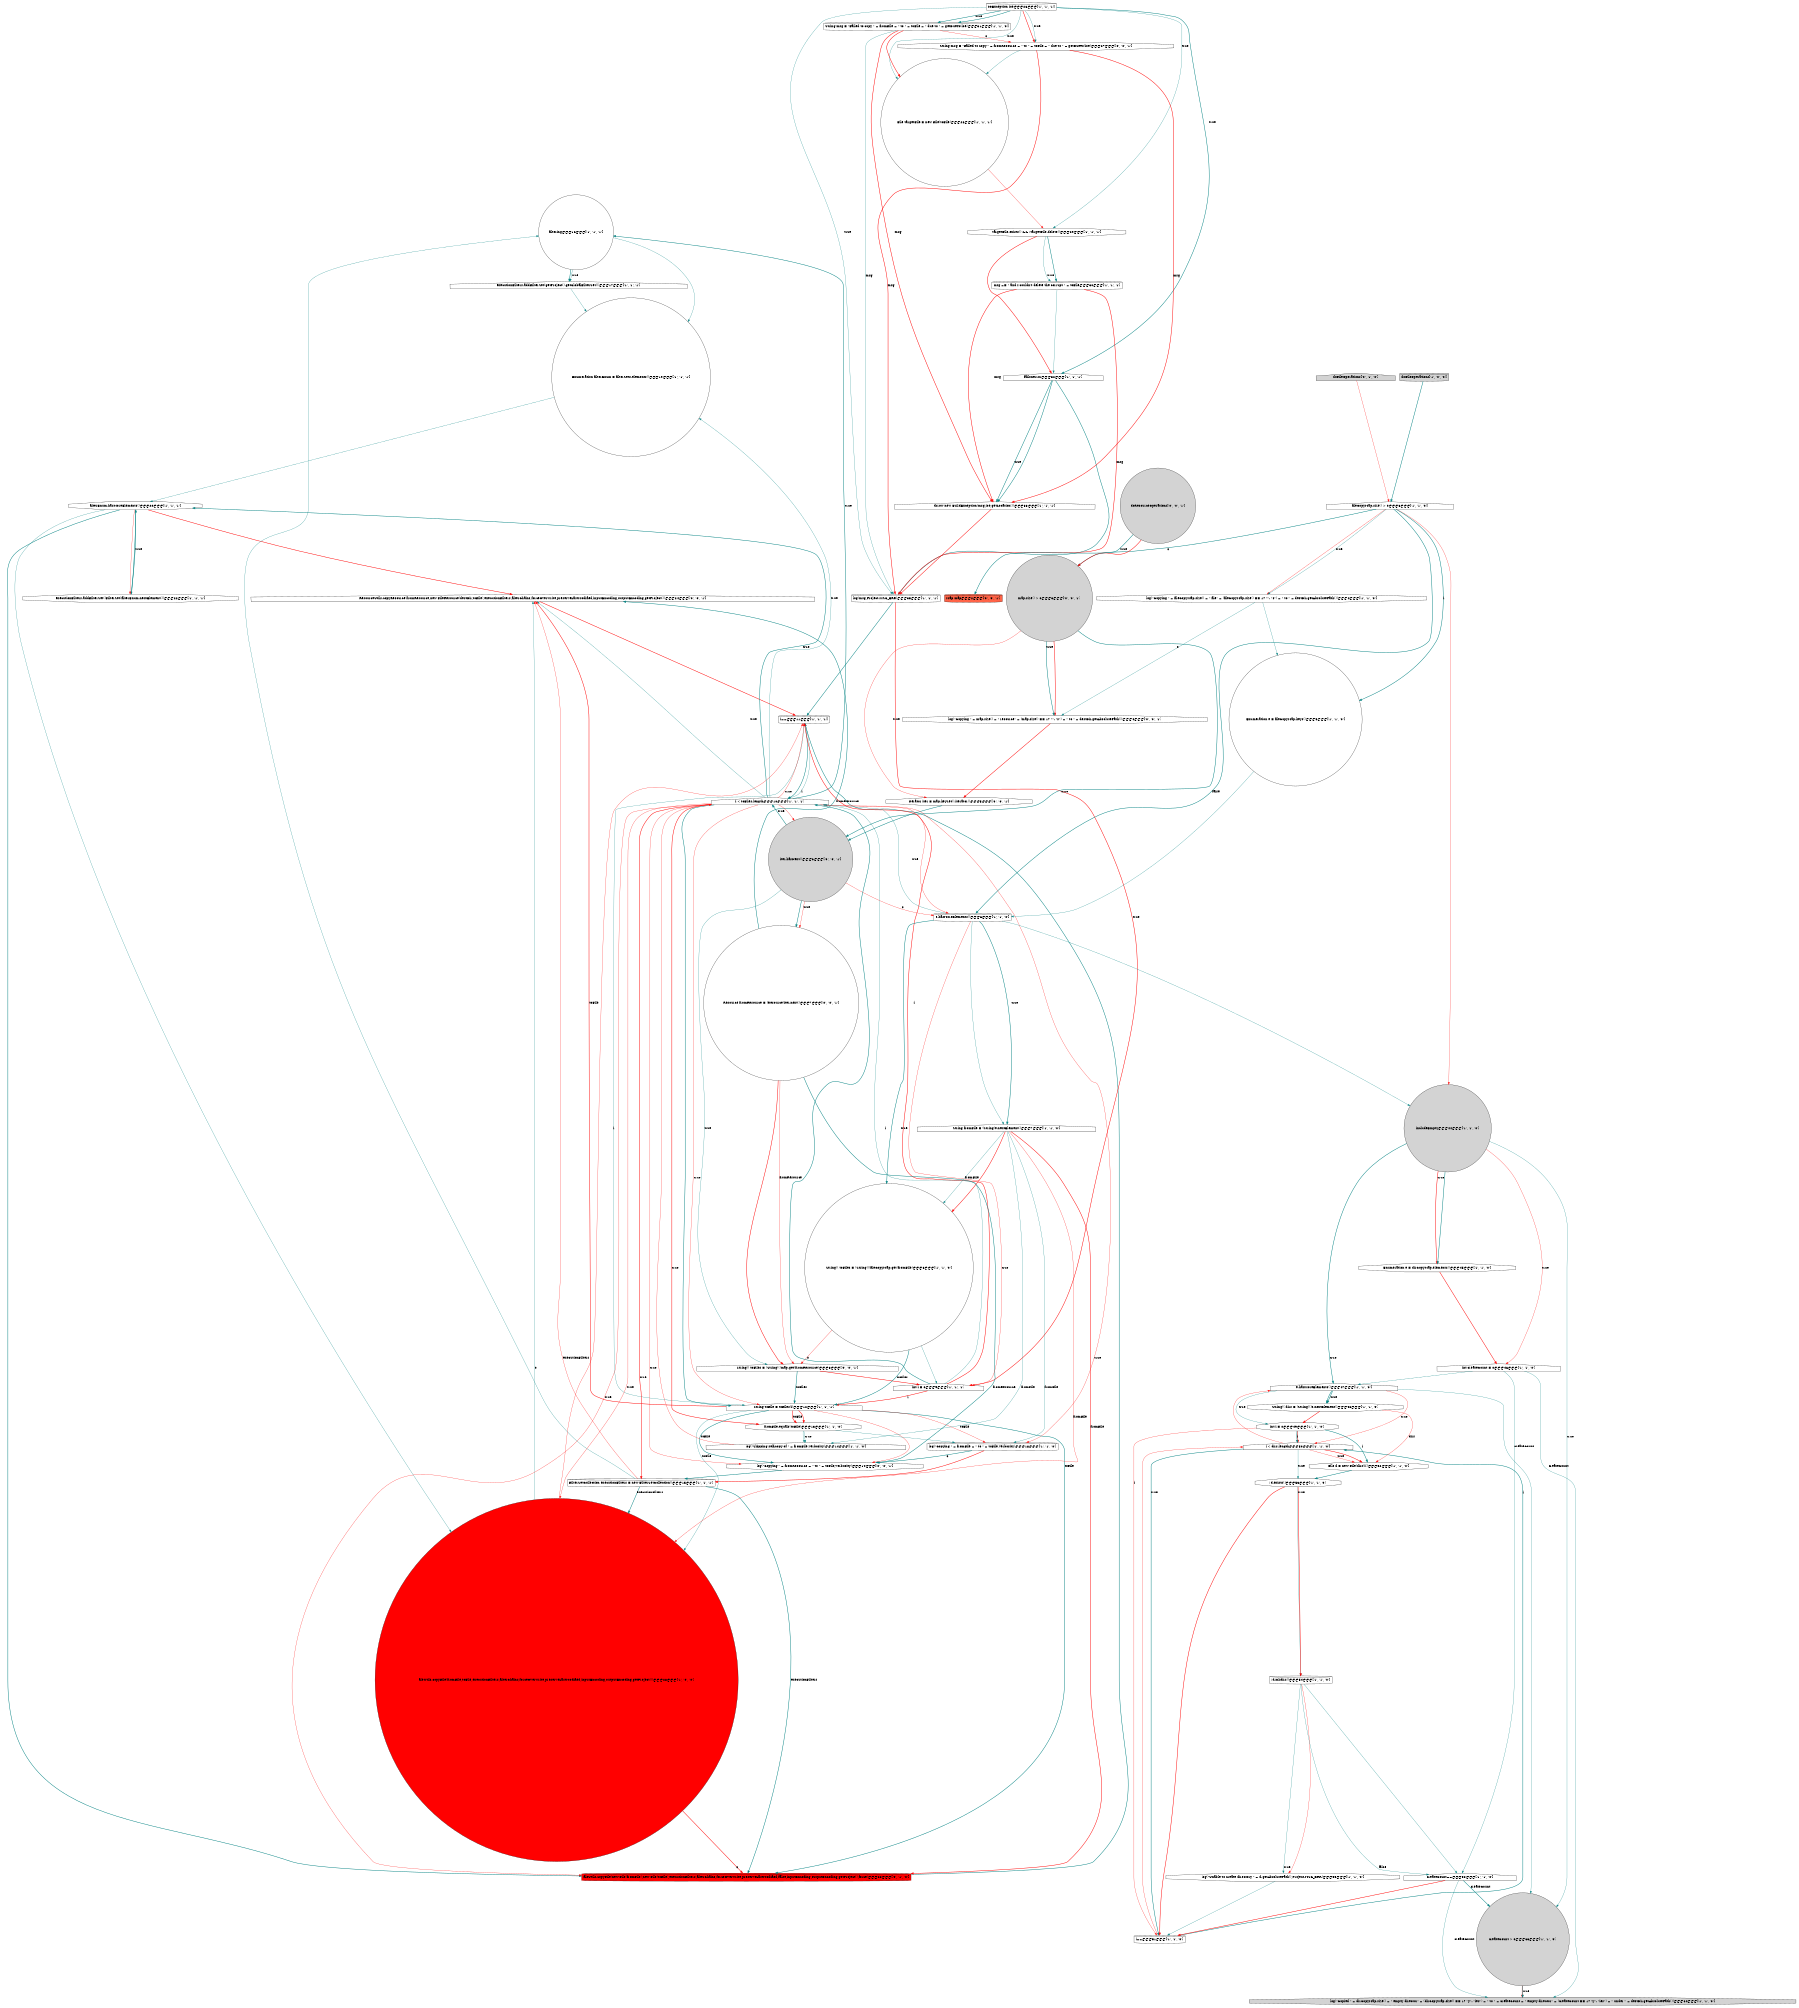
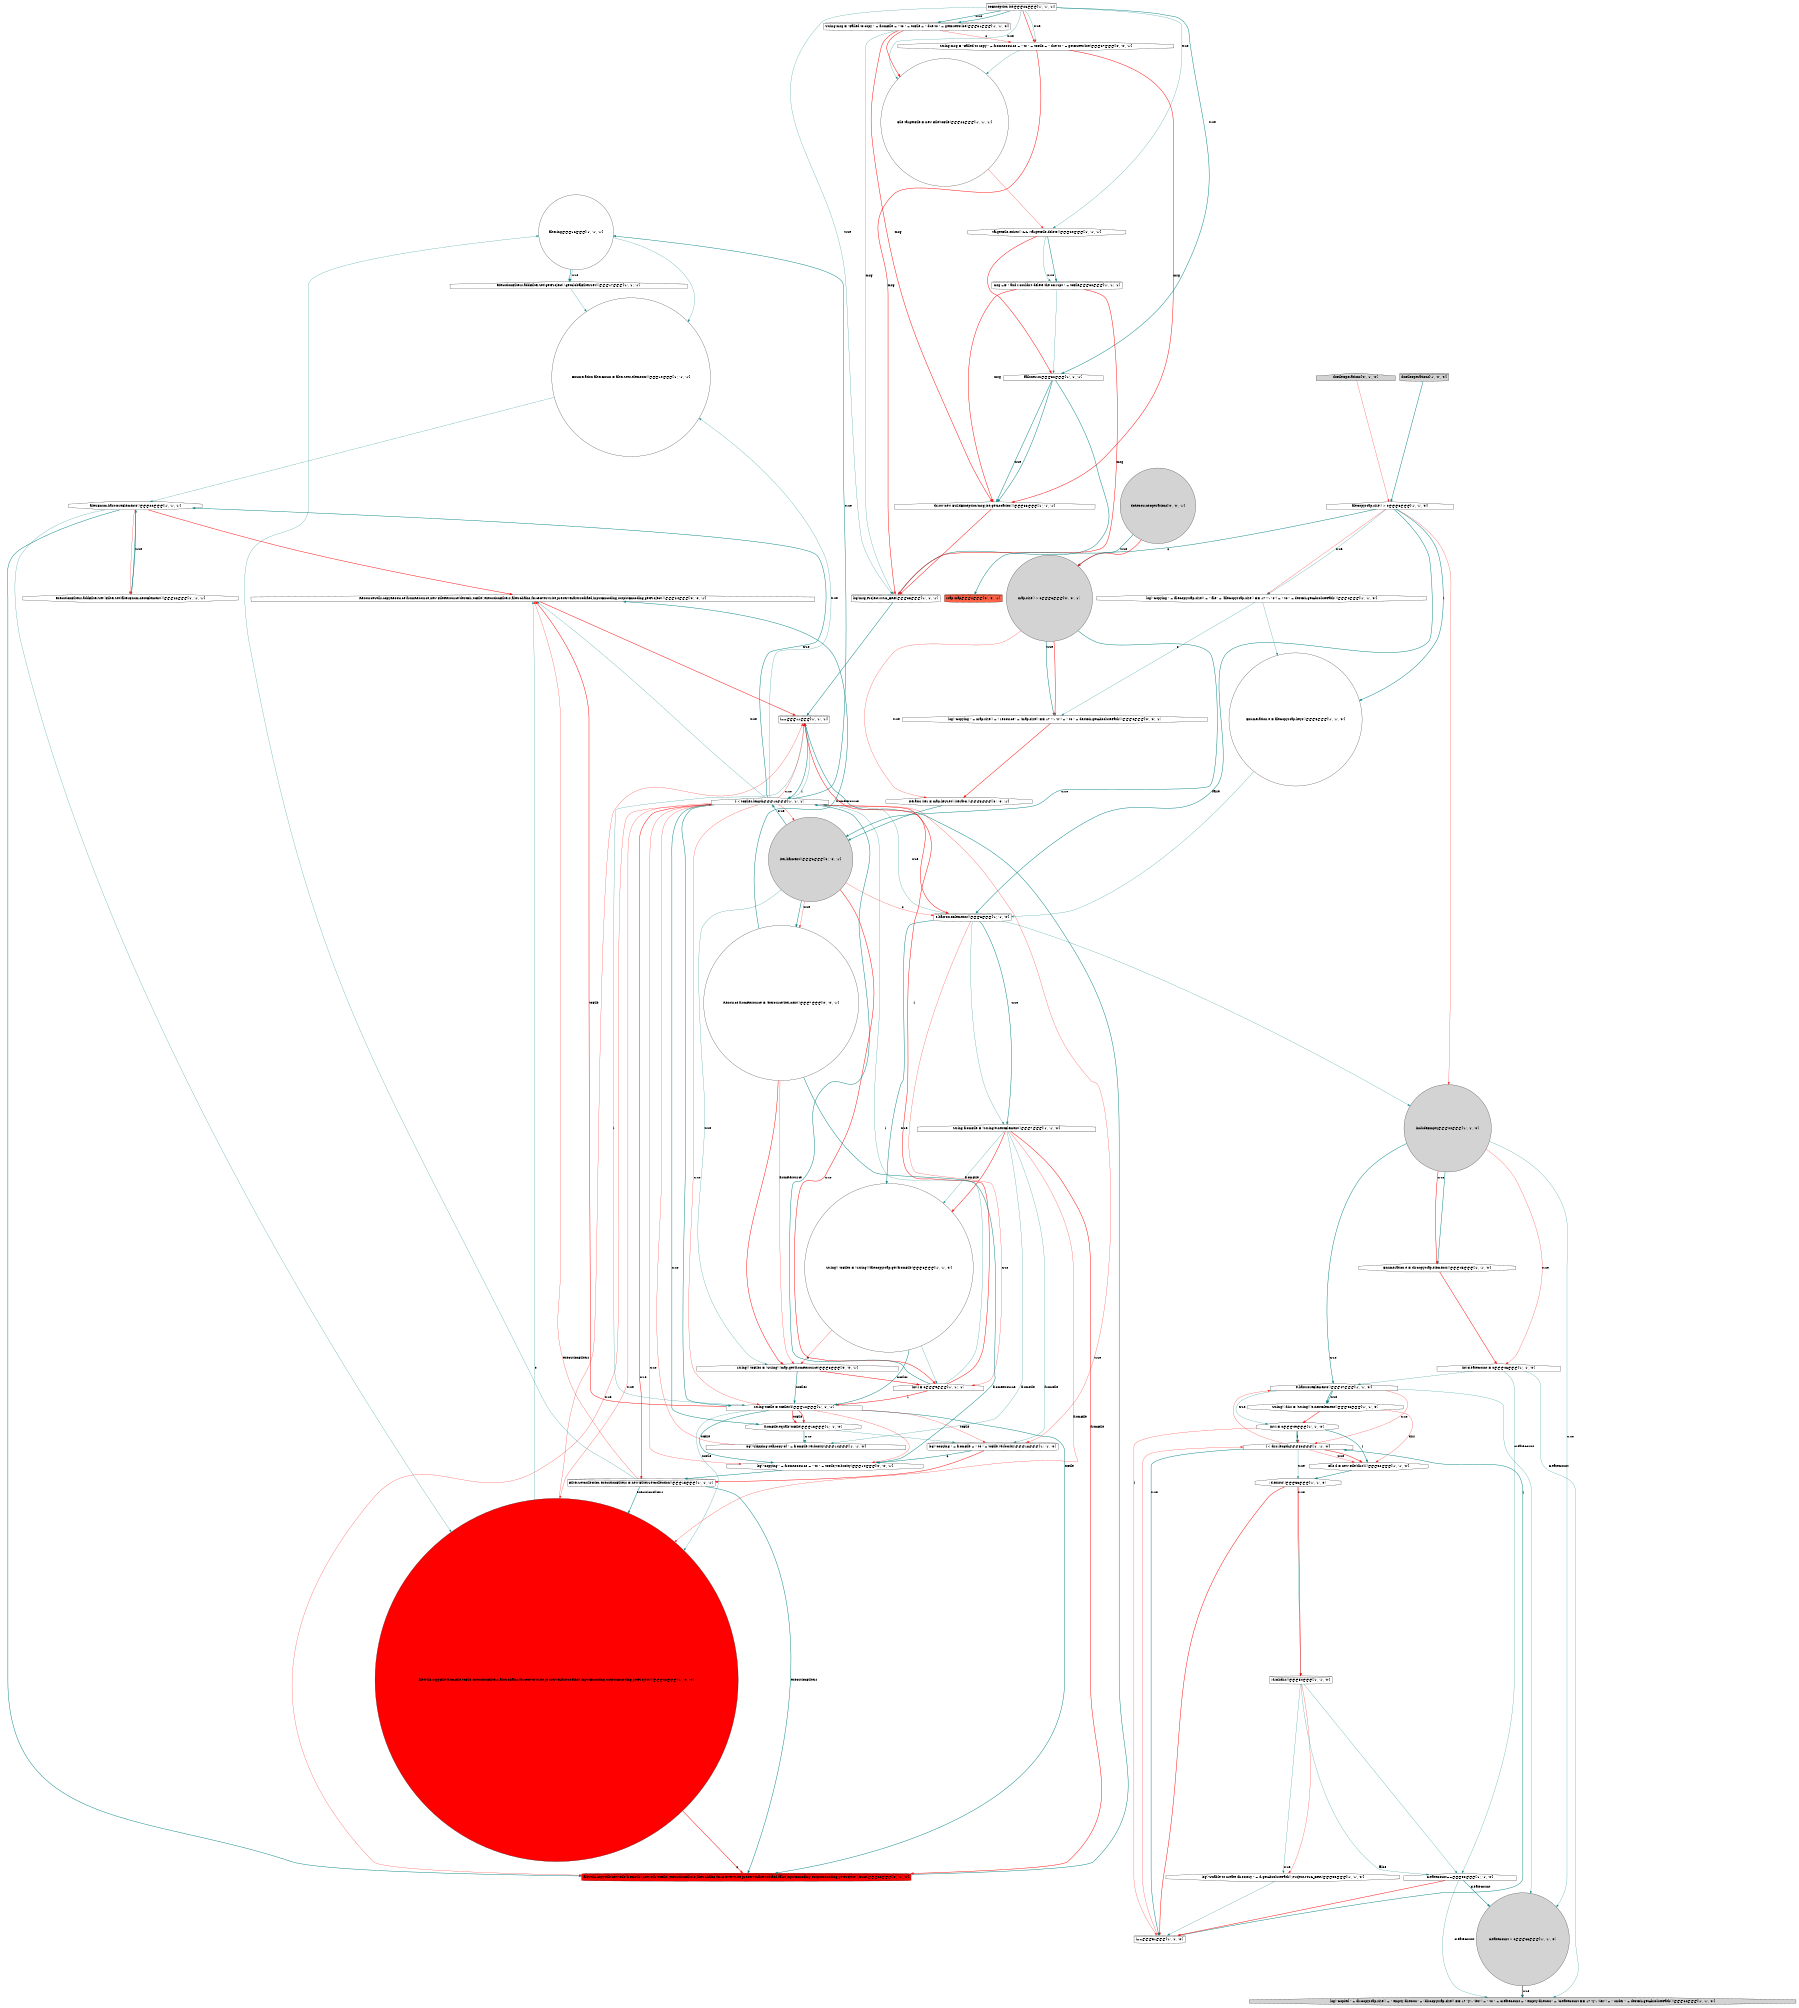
(924, 826) -> (924, 826)
(1134, 930) -> (810, 1181)
(672, 1138) -> (672, 1138)
